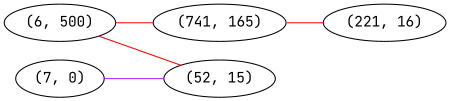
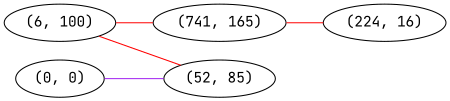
(60, 23) -> (60, 23)
(385, 23) -> (385, 23)
(60, 79) -> (60, 79)
(220, 79) -> (220, 79)
